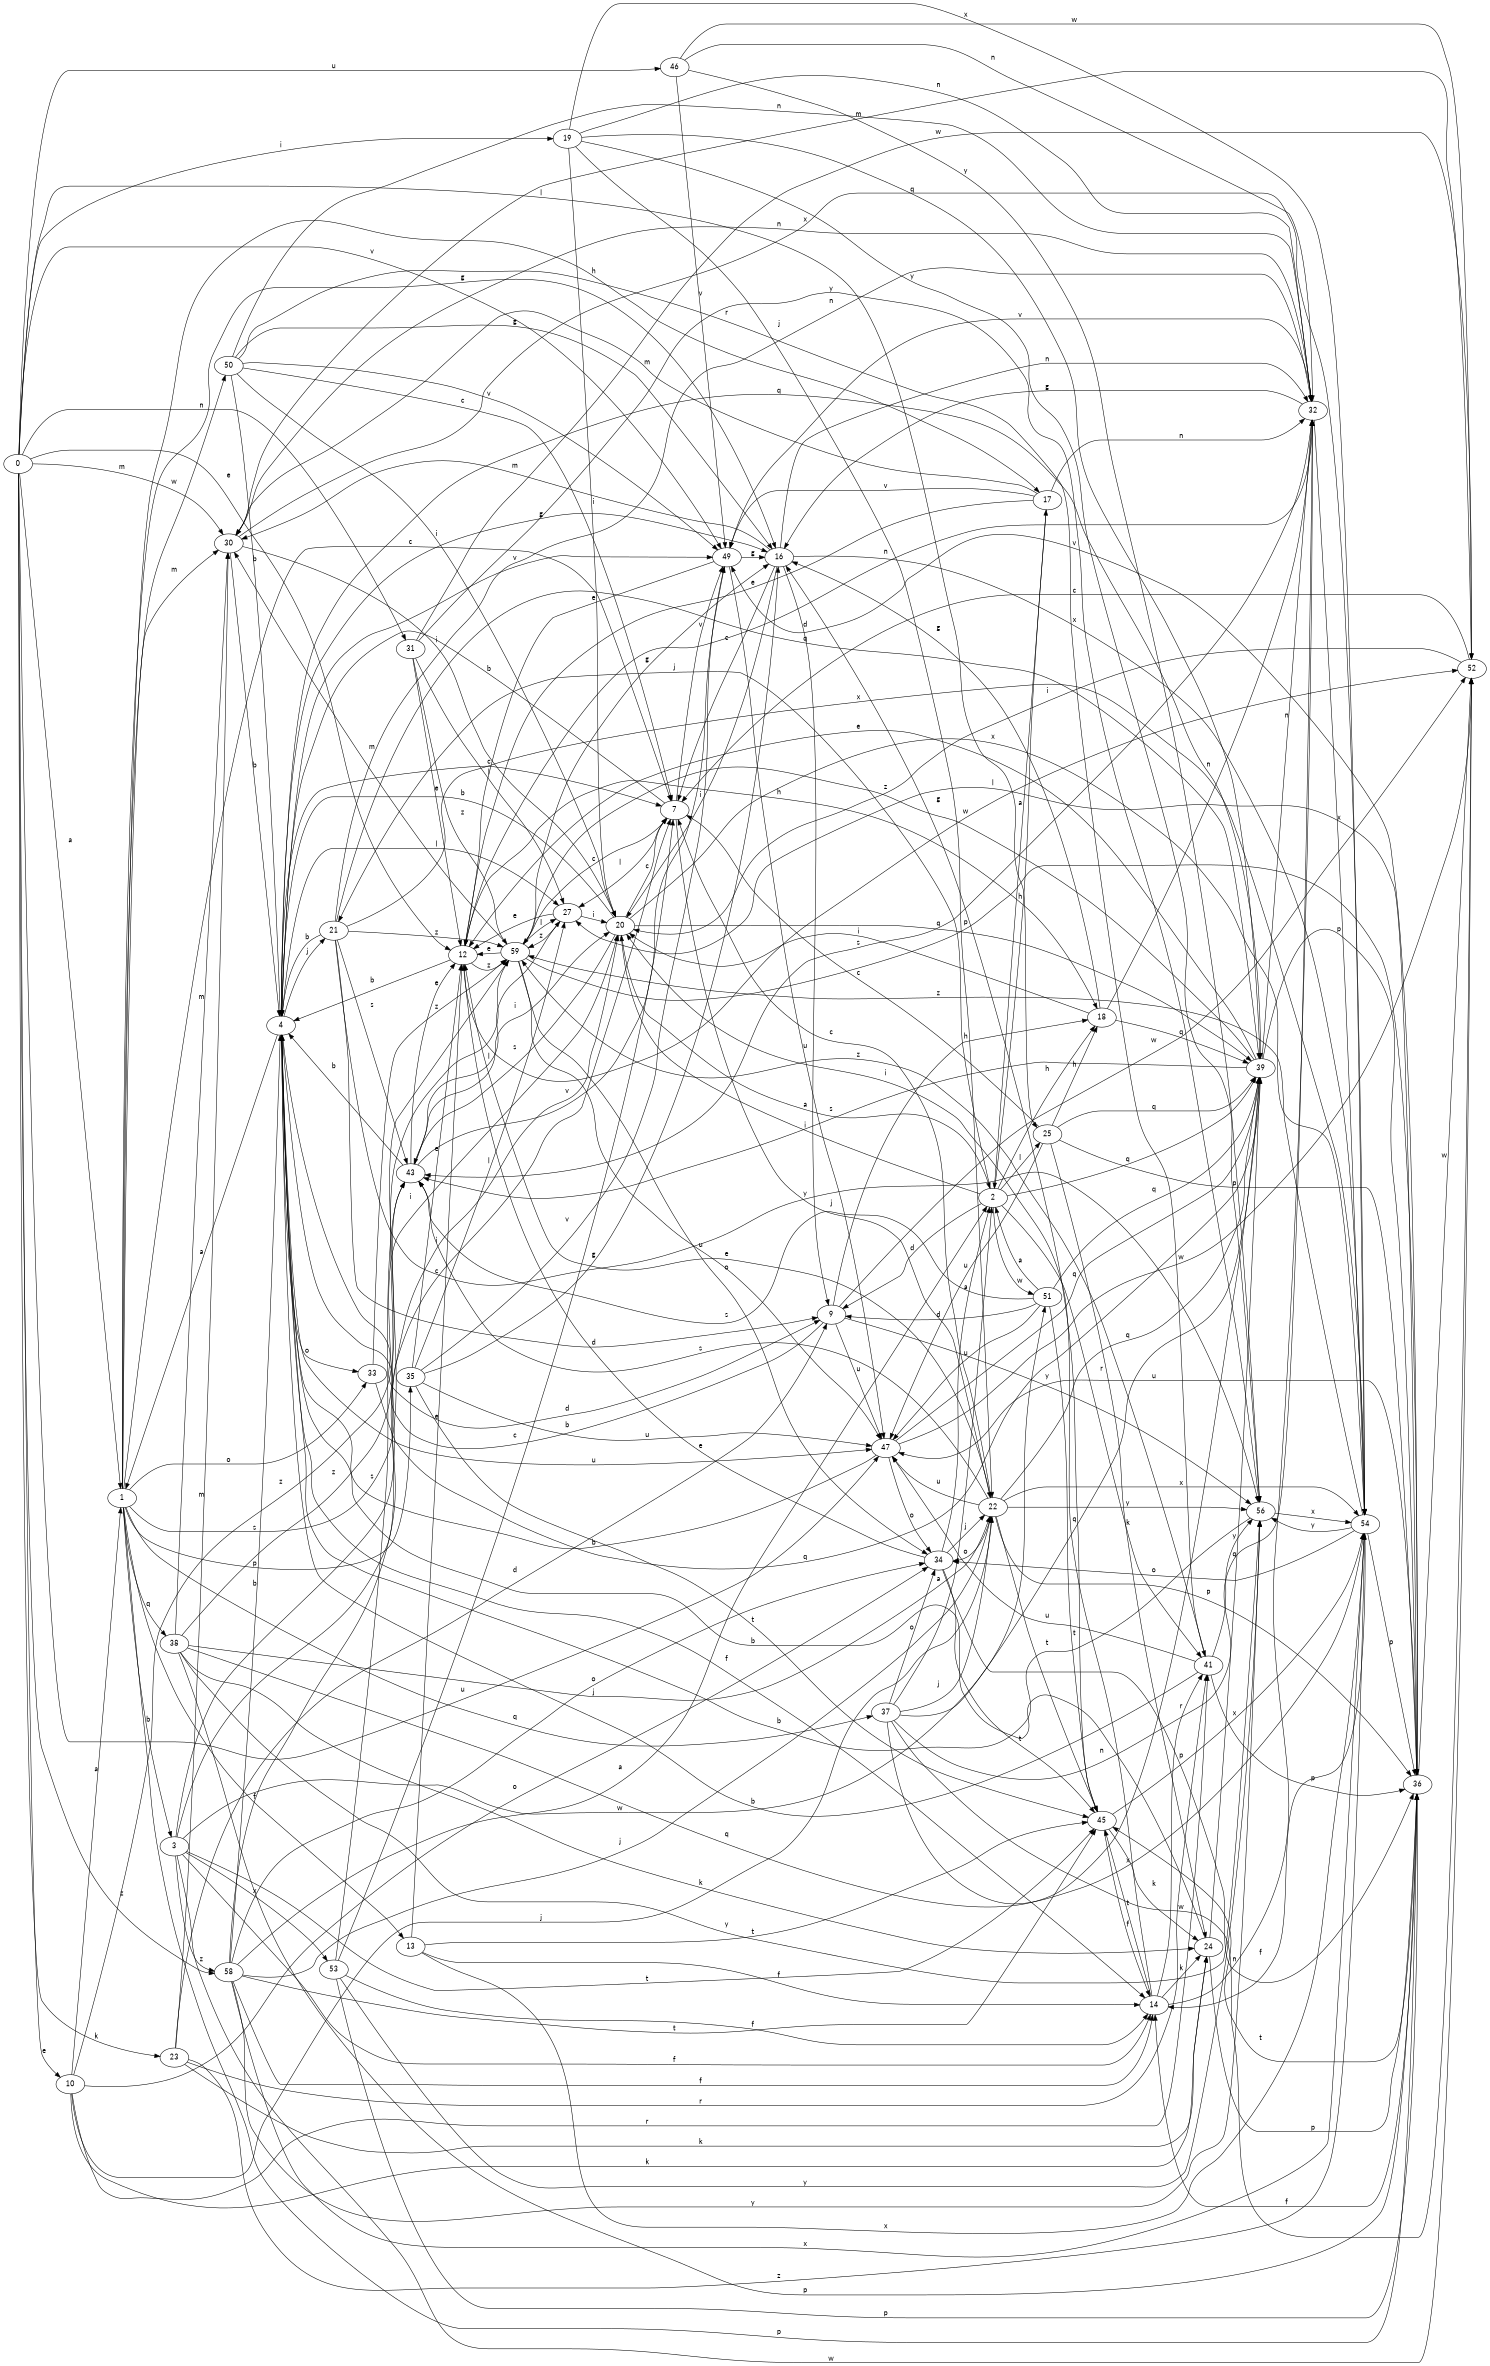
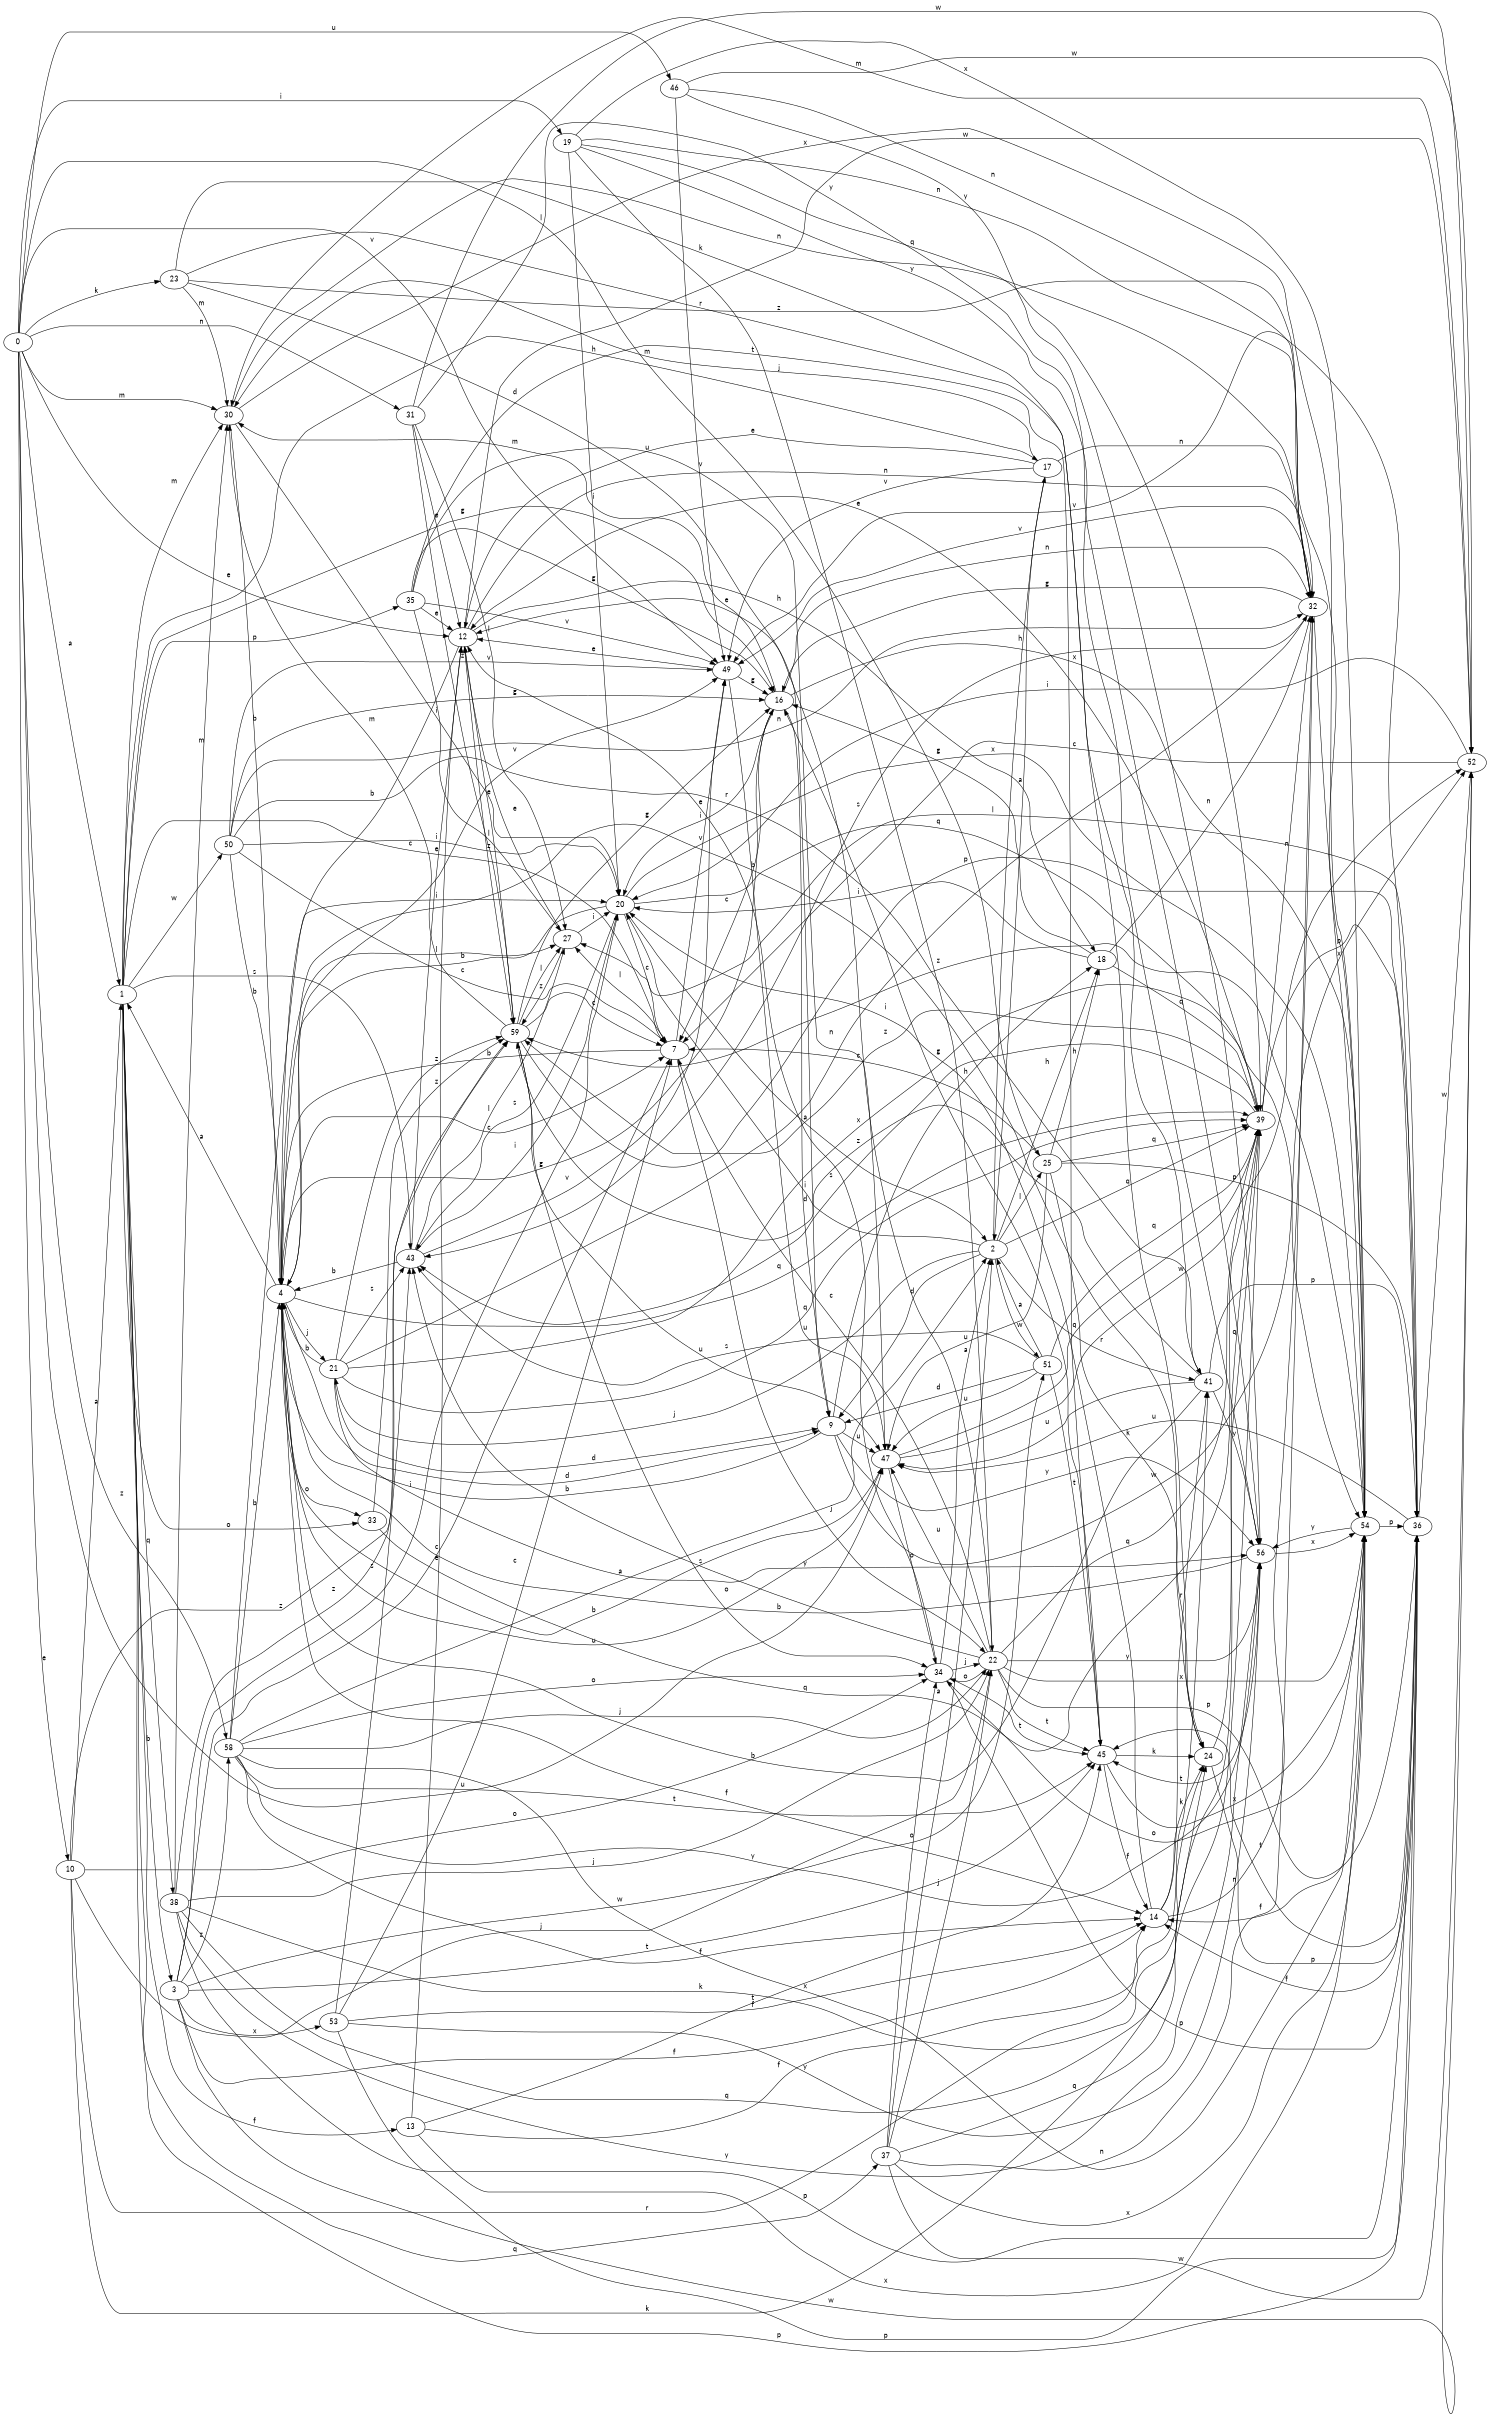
(1129, 1916) -> (1234, 1756)
